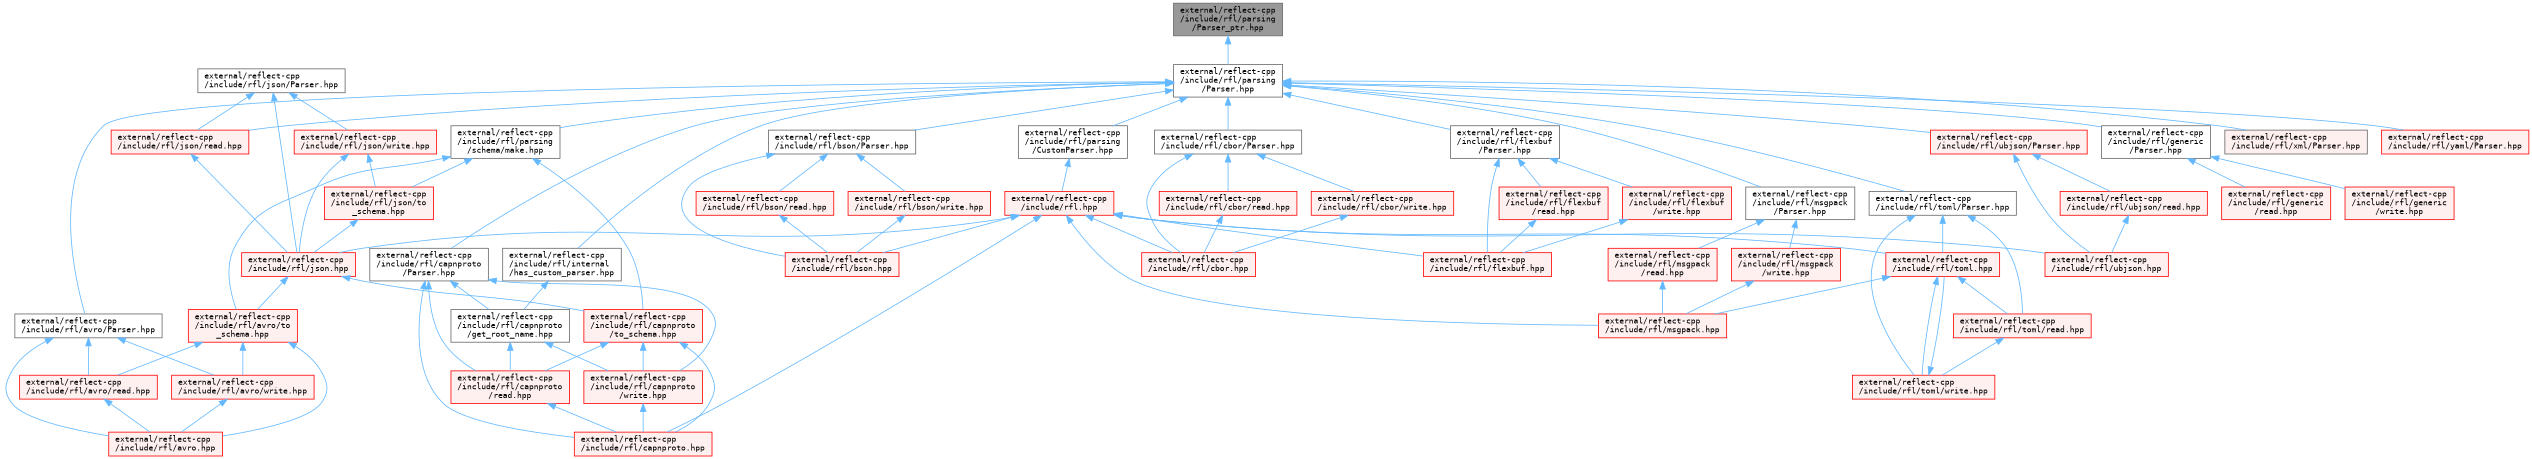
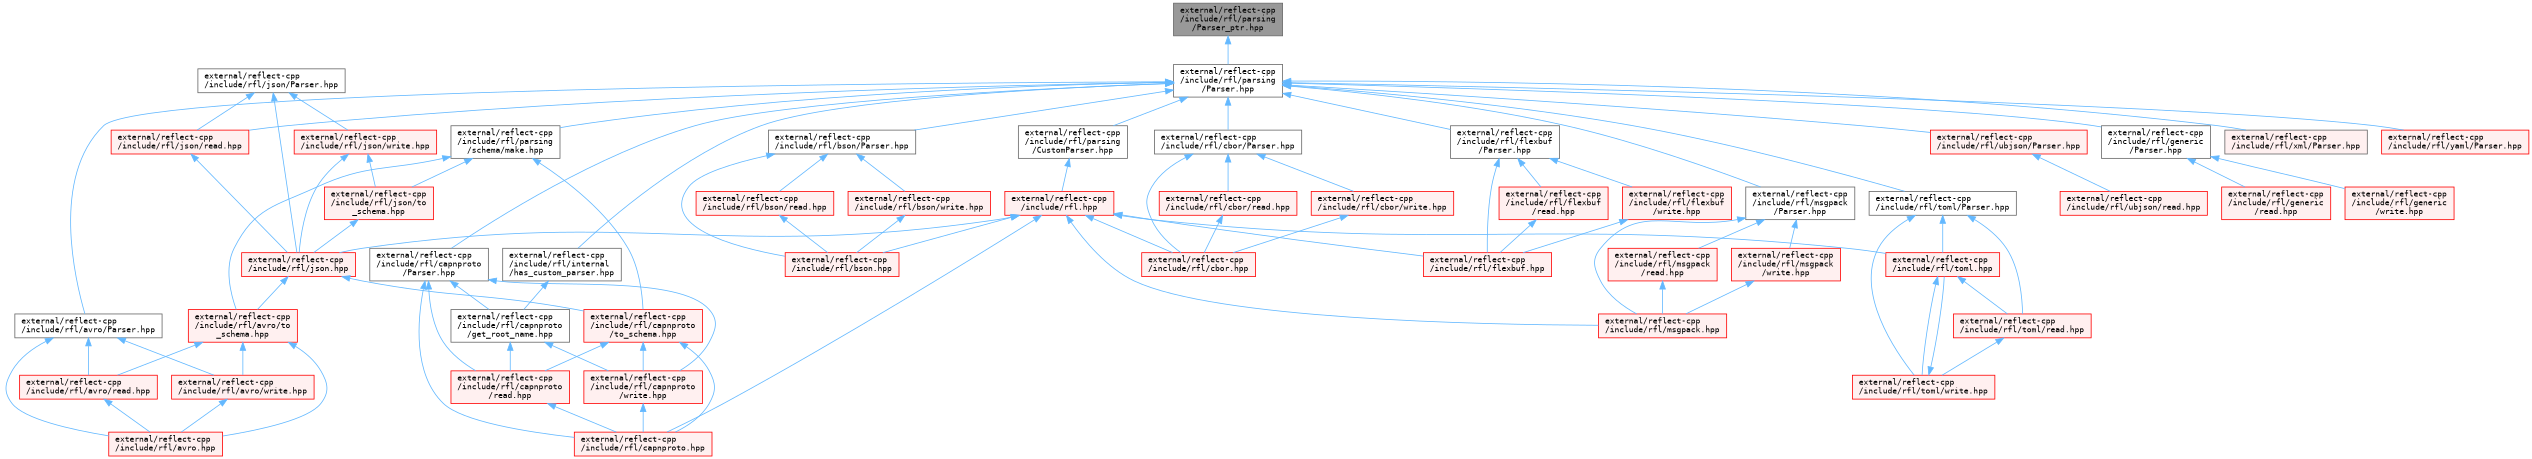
(2107, 265) -> none
(1799, 296) -> (1624, 229)
